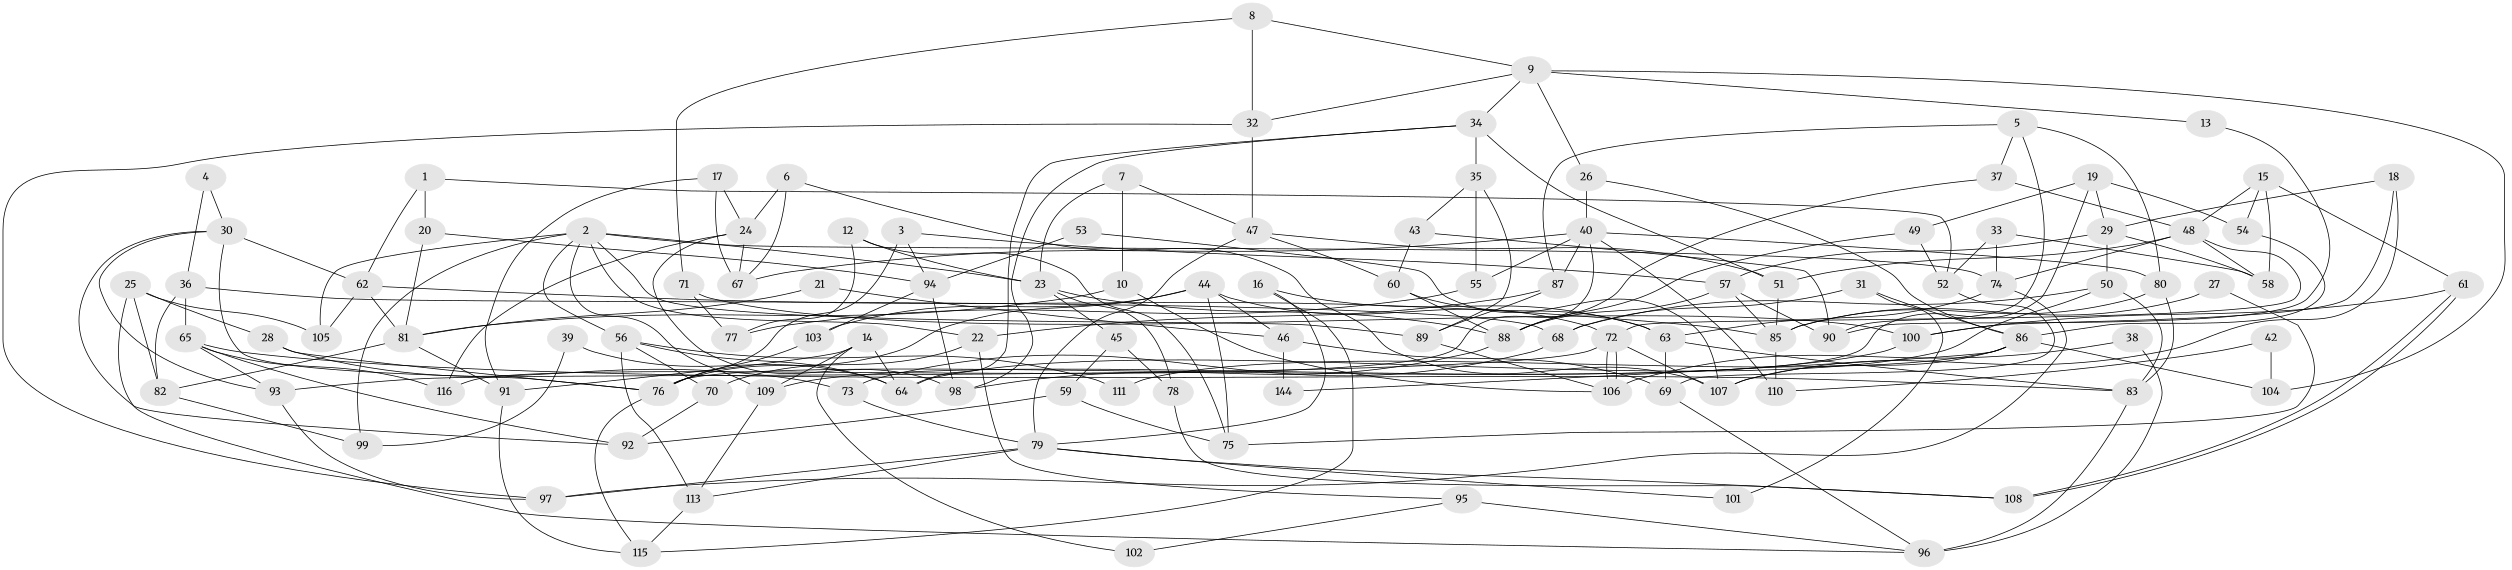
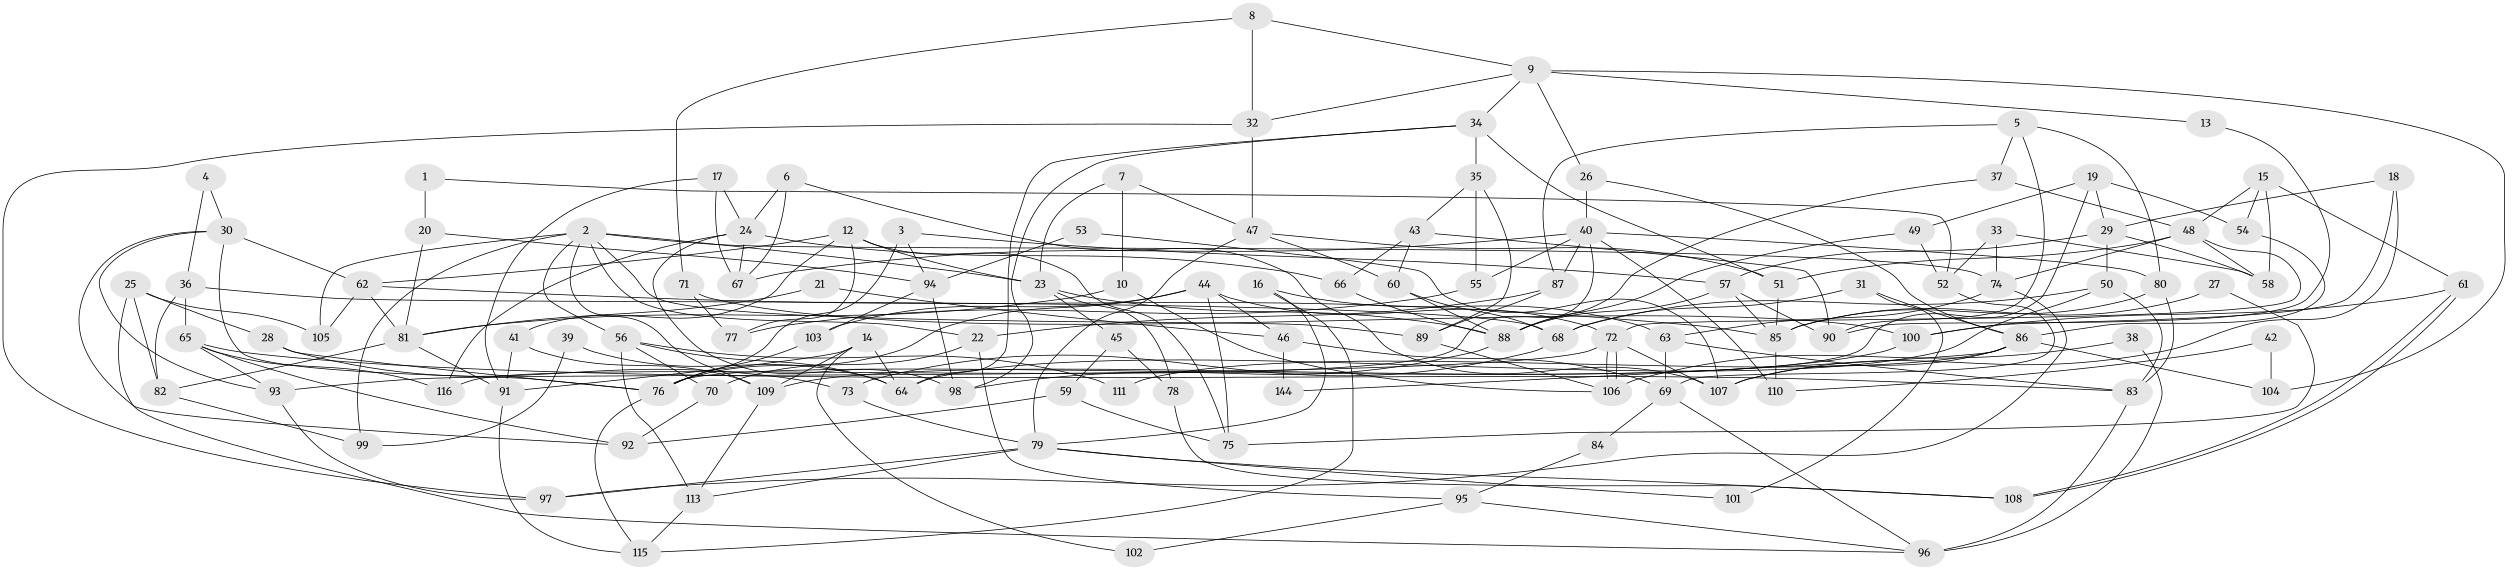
(391, 230) -> (584, 266)
none -> (1340, 285)
(1530, 311) -> (1476, 311)
none -> (514, 339)
none -> (1598, 446)
